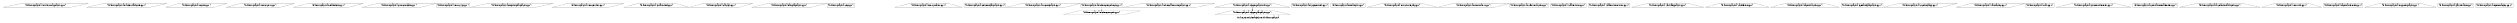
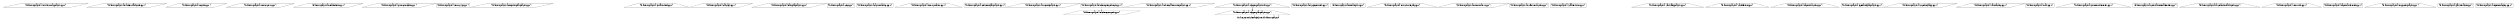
(588, 5) -> none
none -> (875, 5)
(1609, 5) -> none
